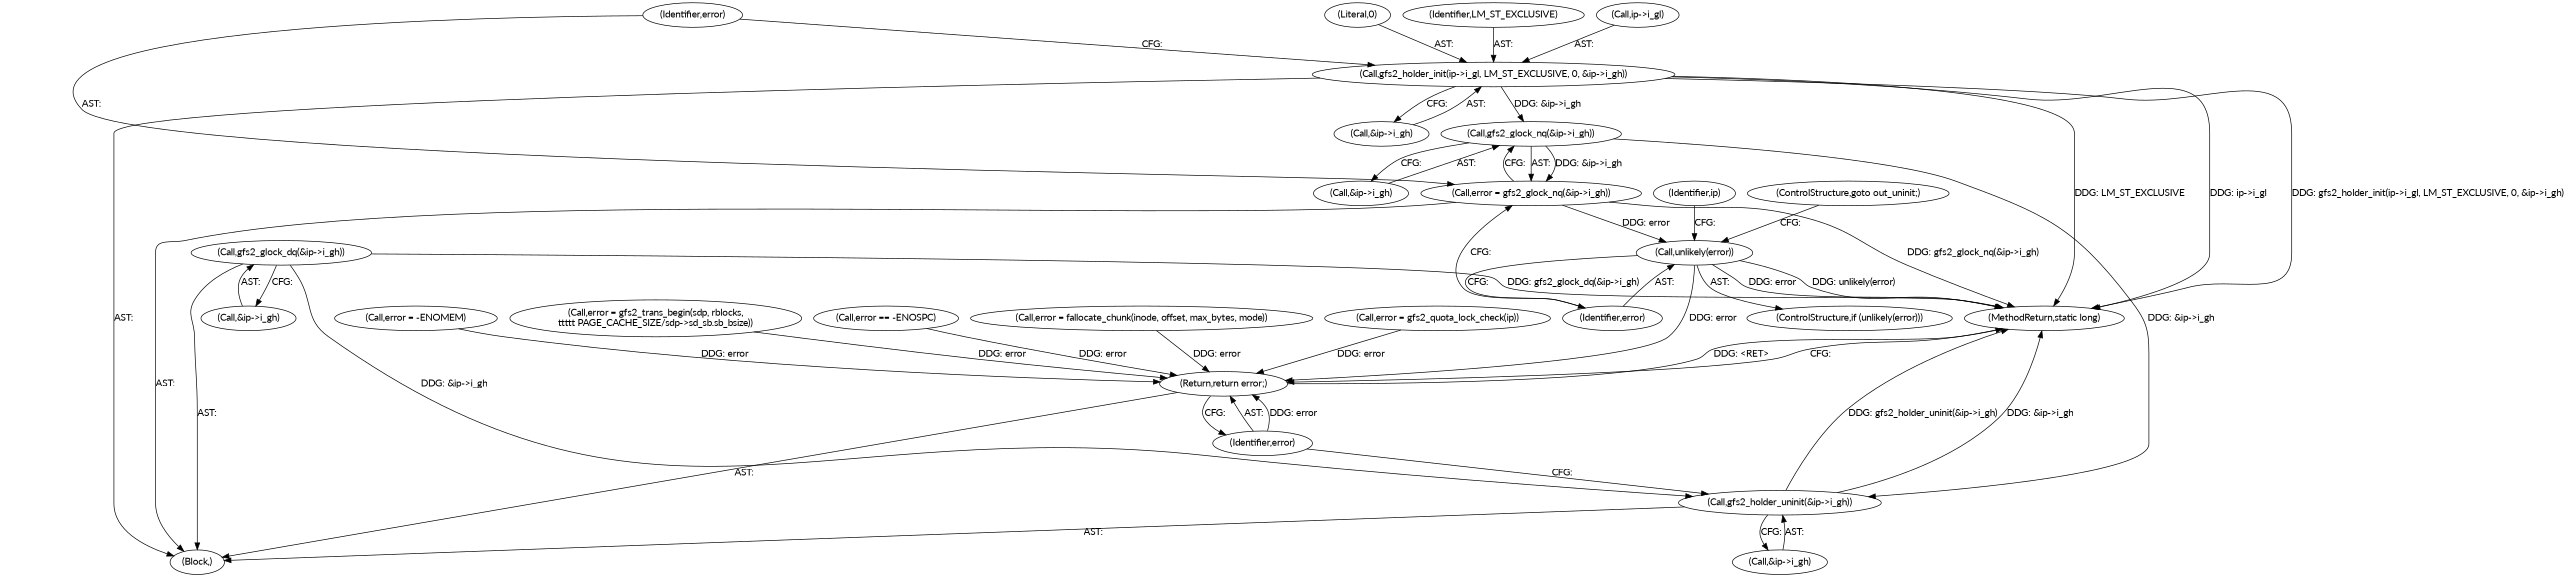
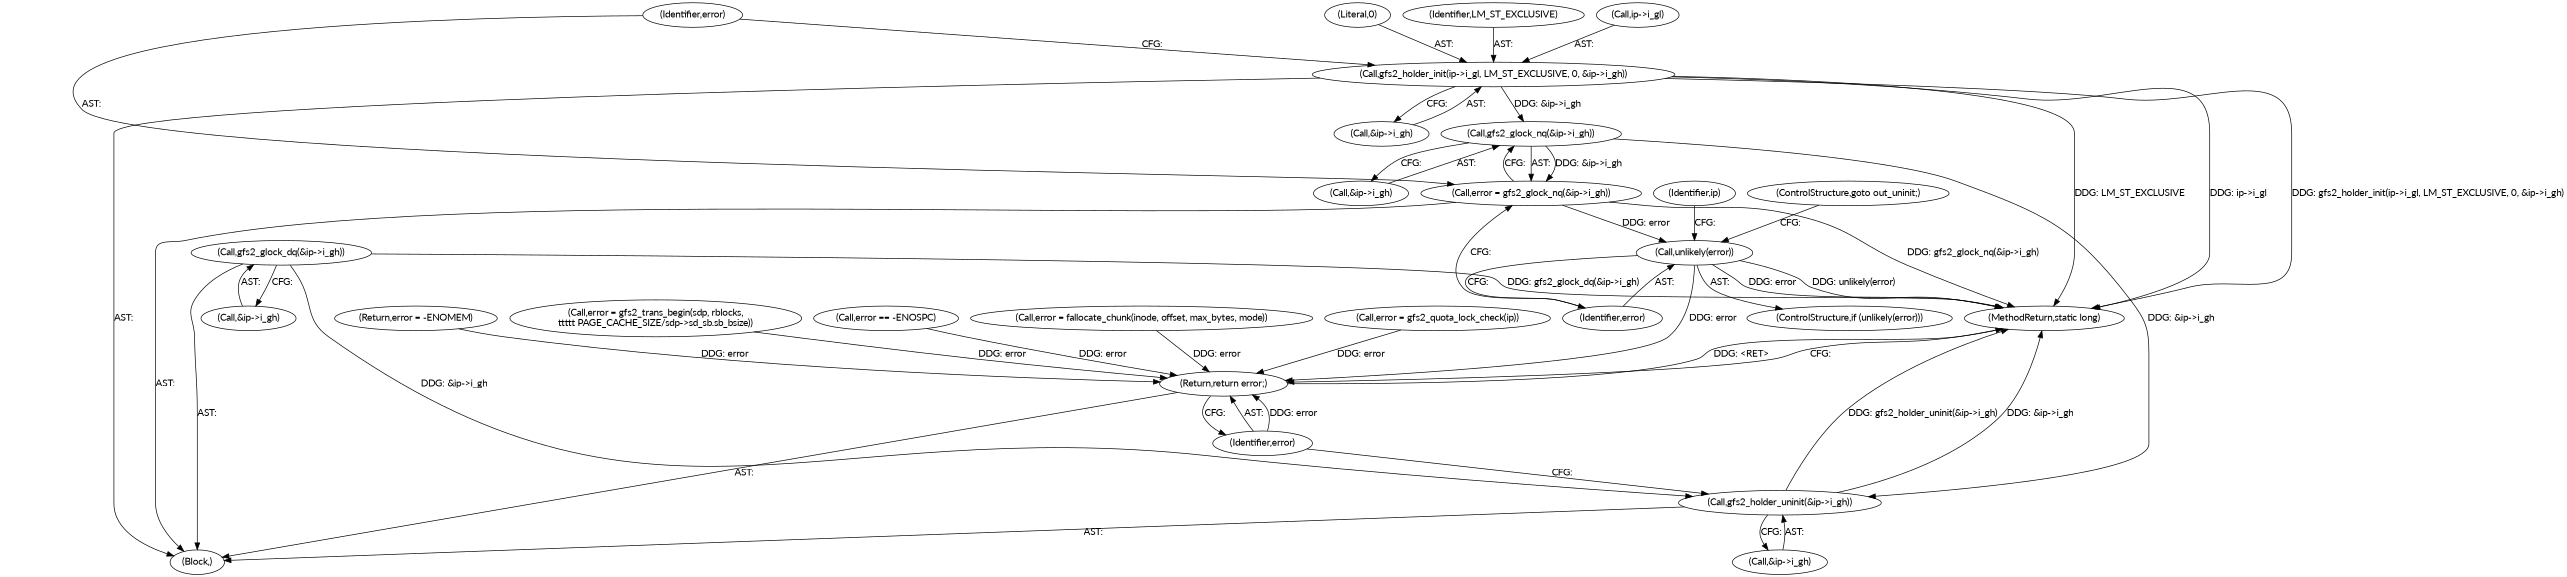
(416, 318) -> (416, 318)
